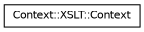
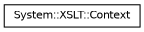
(72, 16) -> (72, 16)
